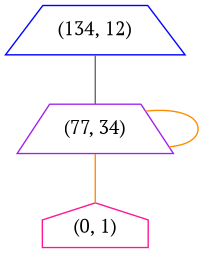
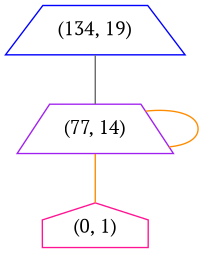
(95, 30) -> (95, 30)
(95, 129) -> (95, 129)
